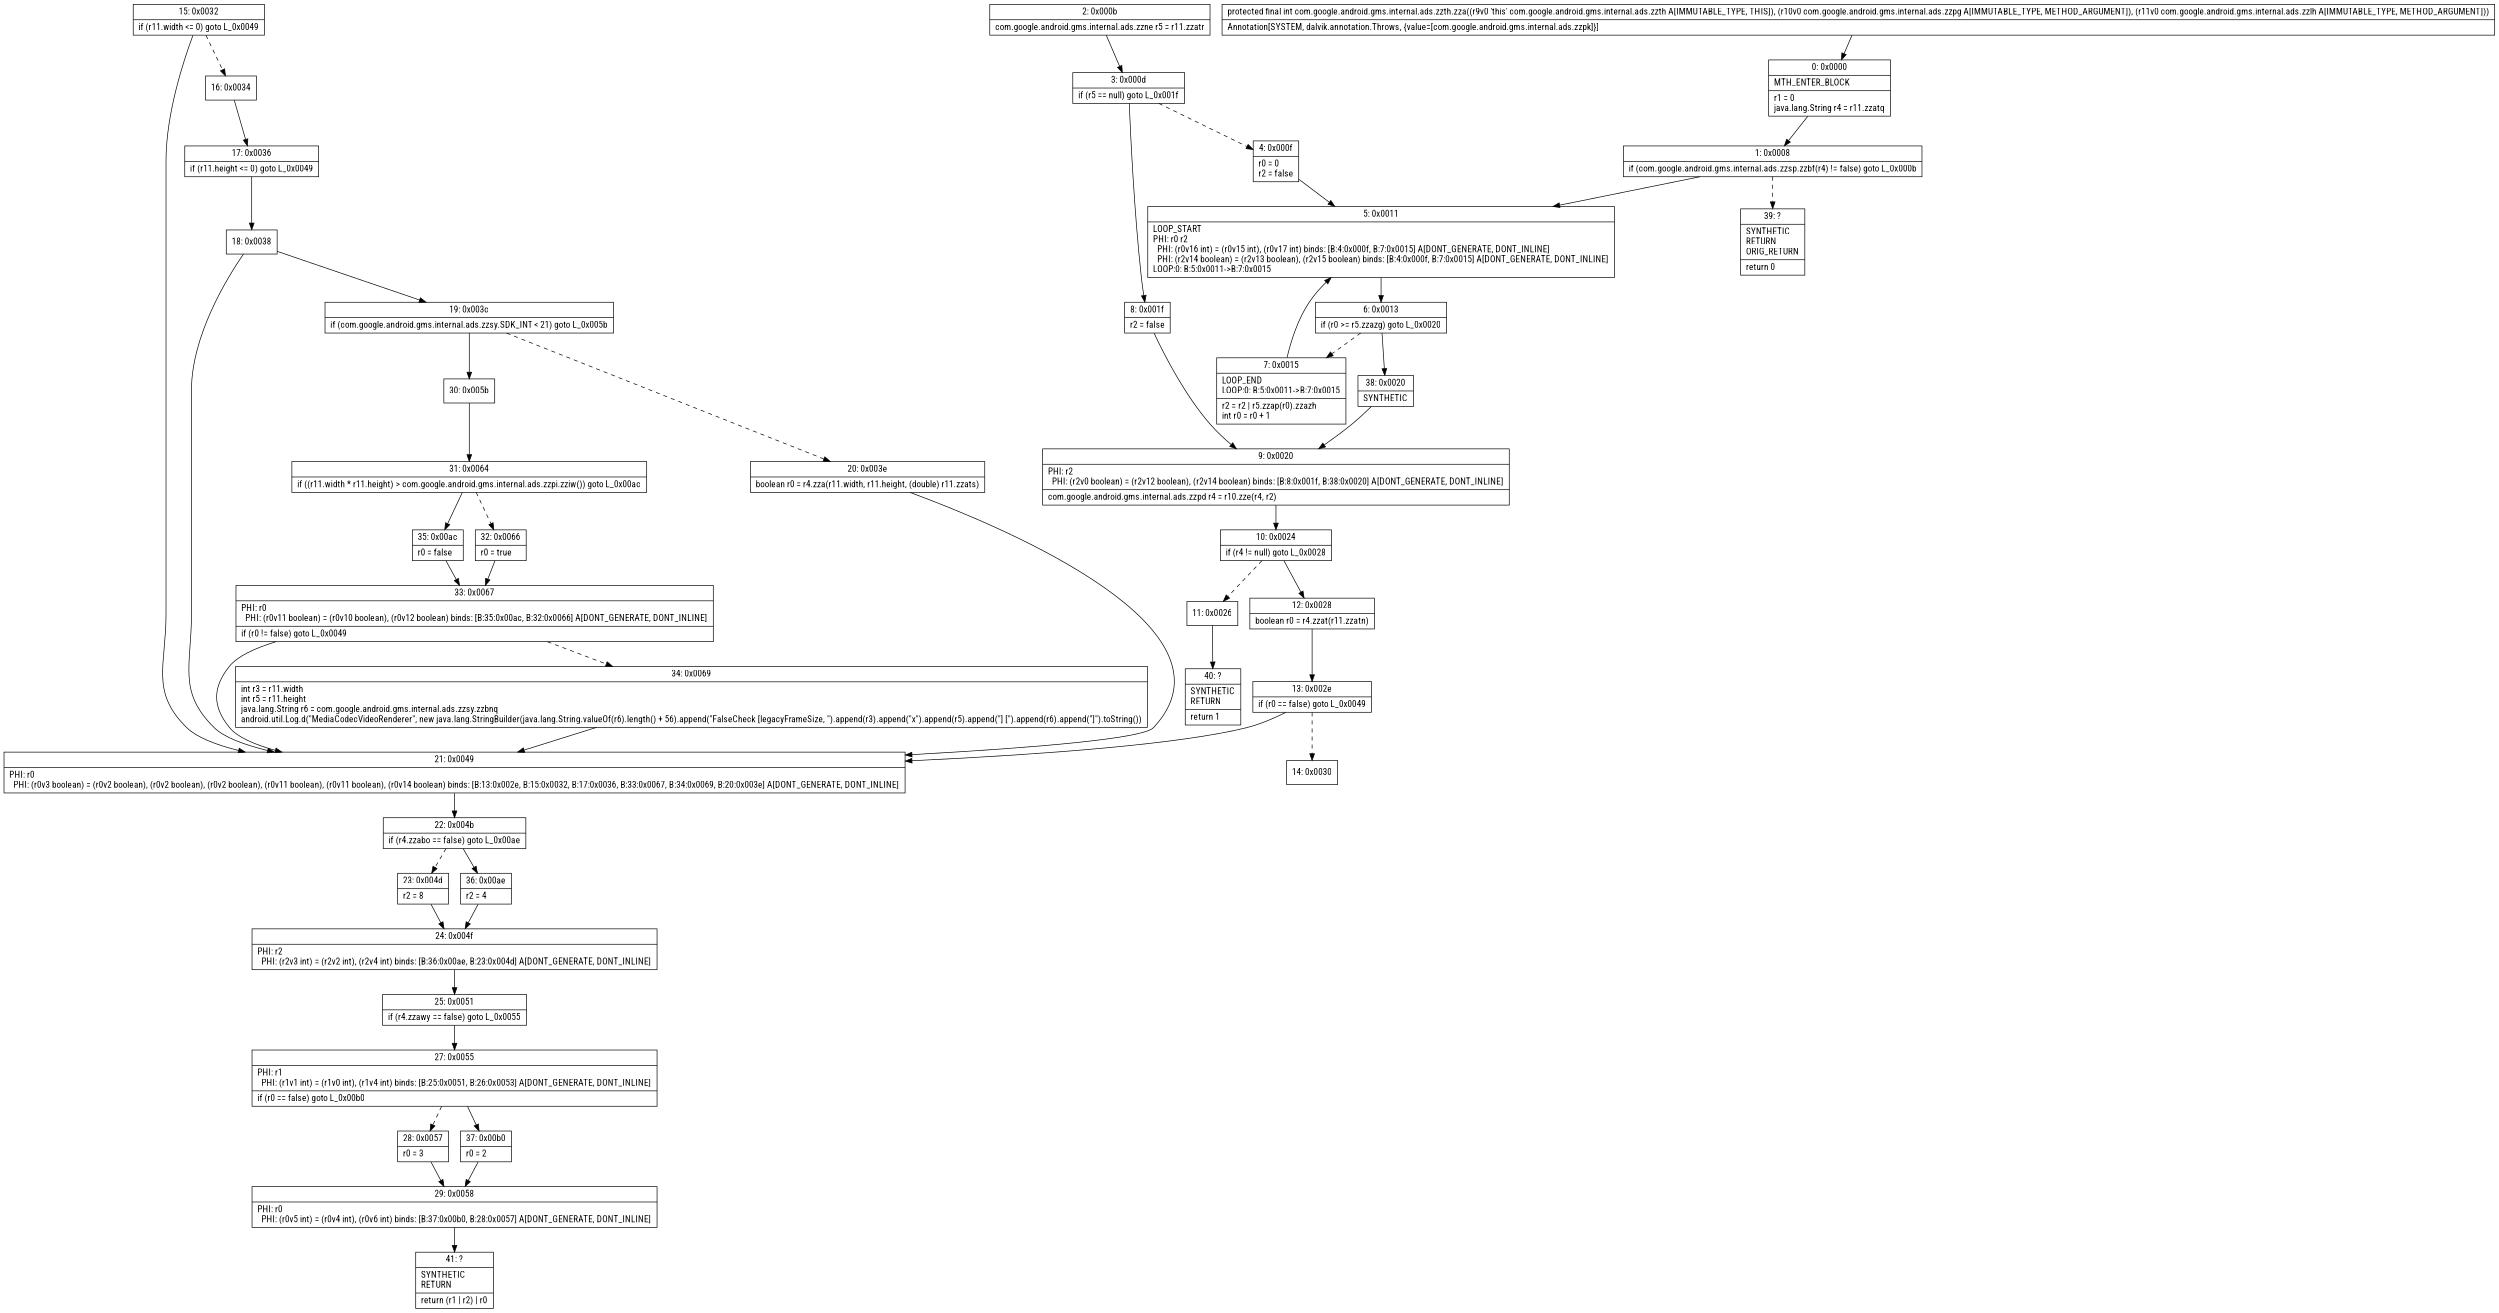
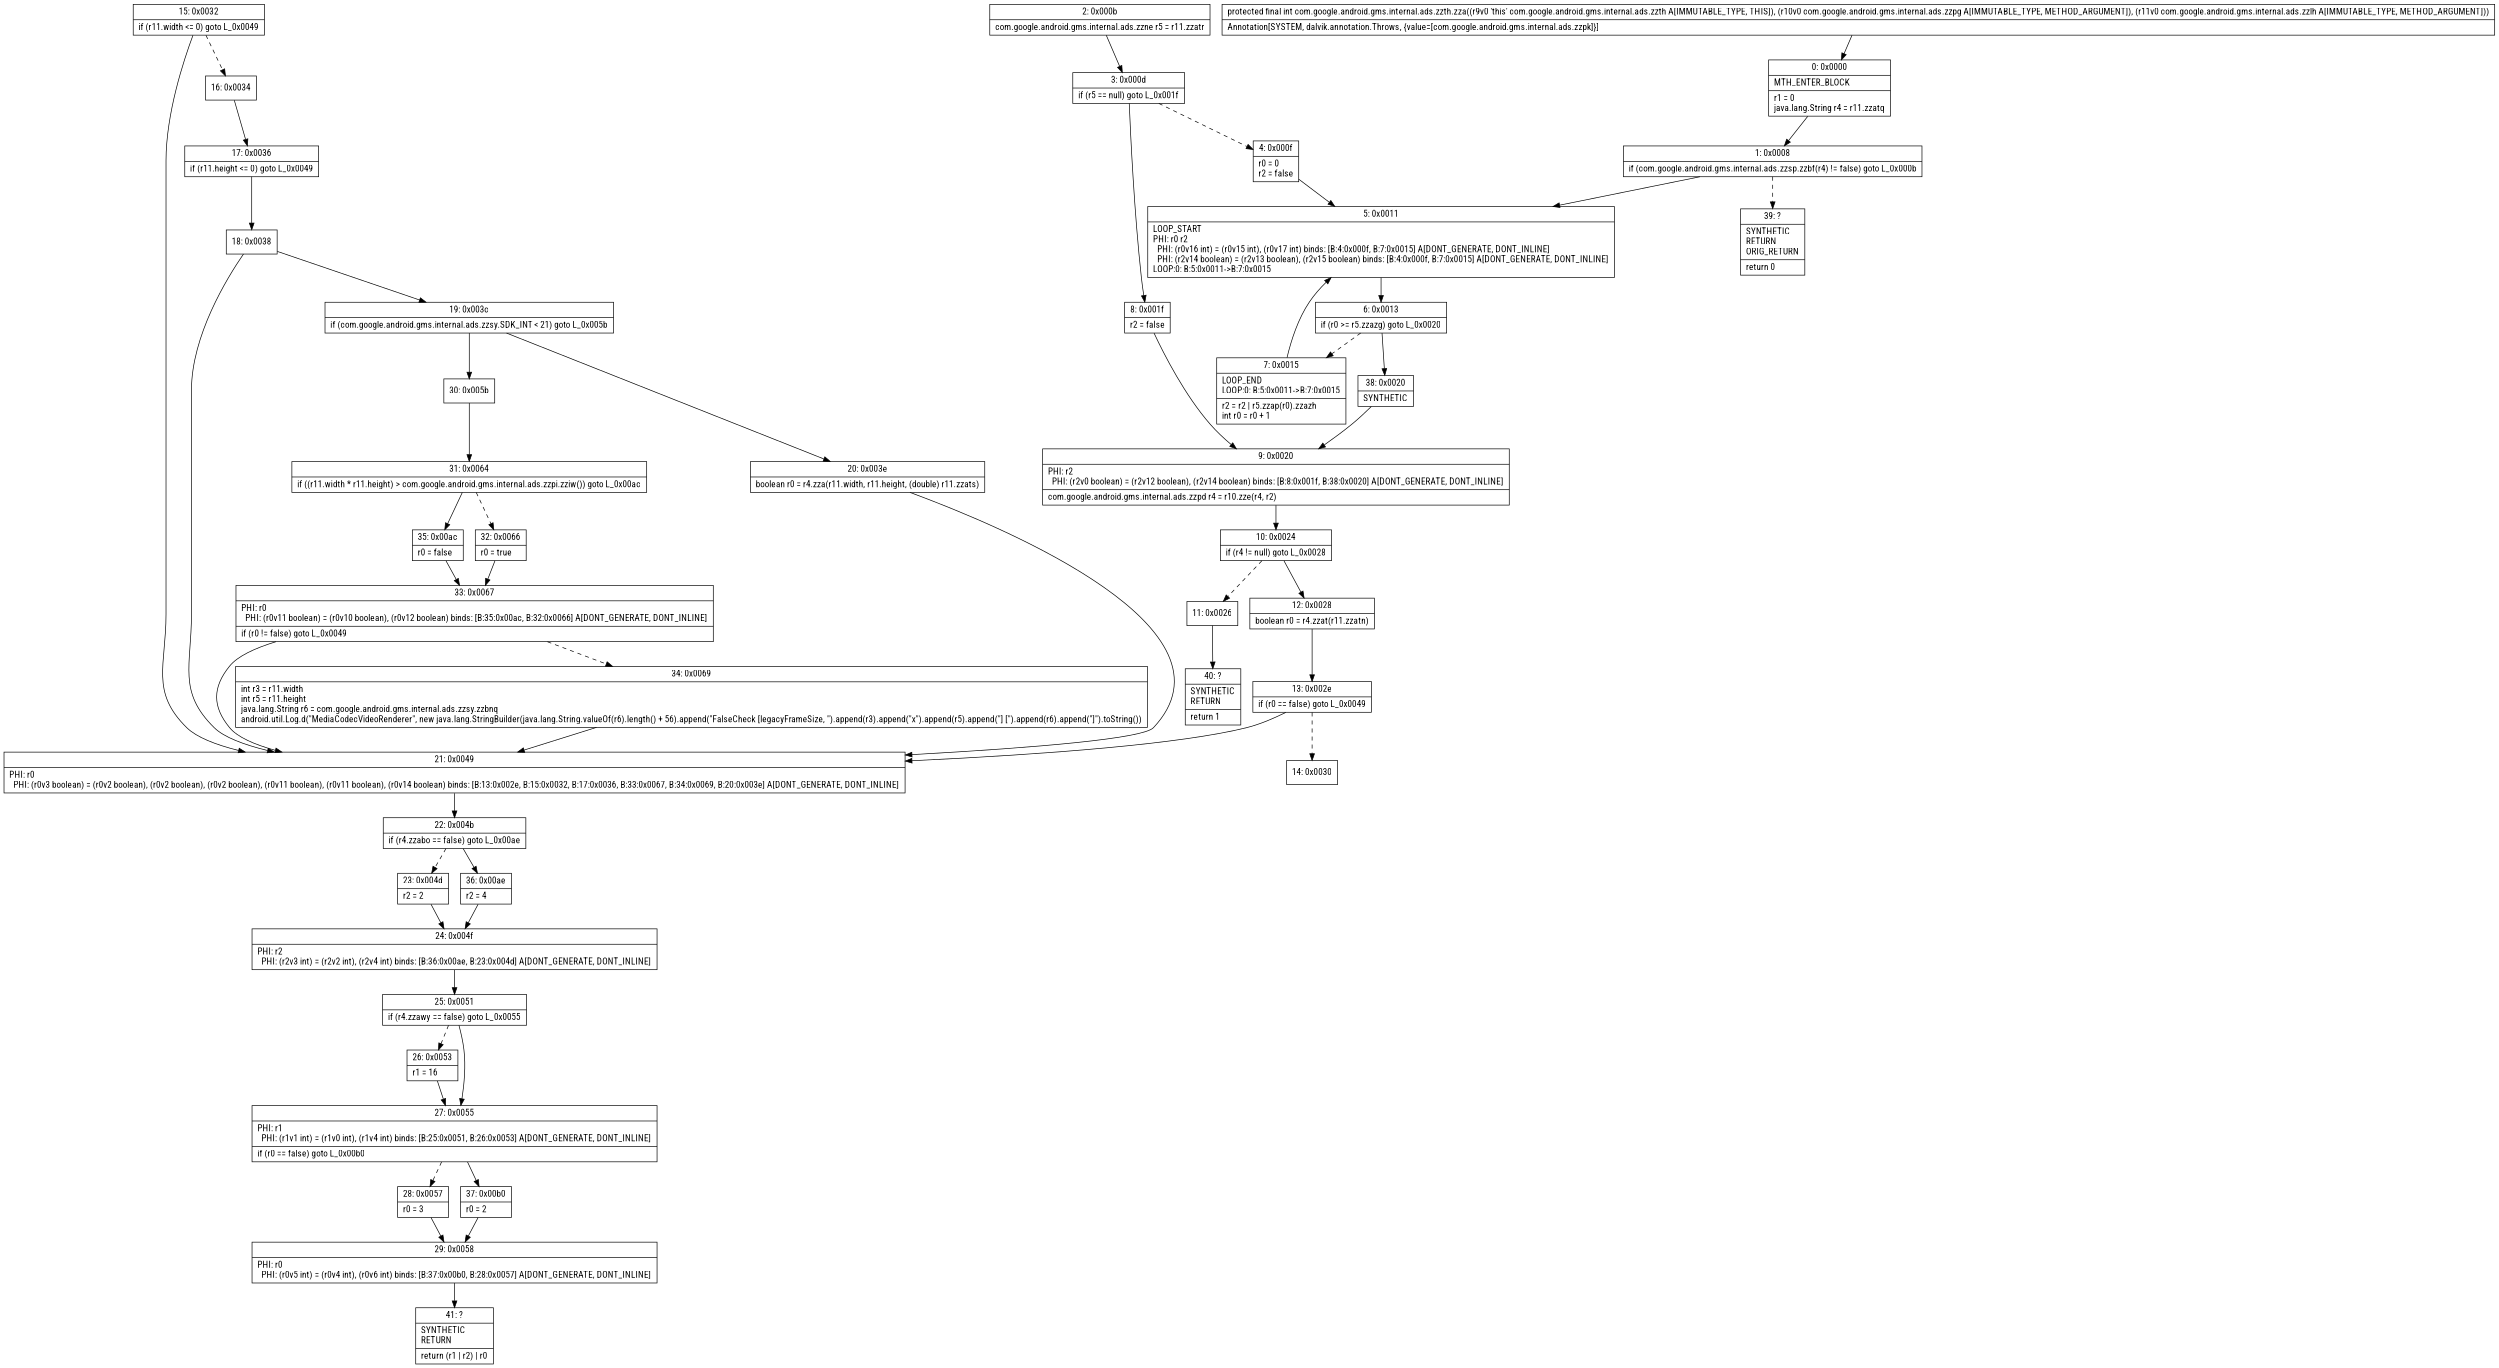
(665, 396) -> (665, 396)
(413, 896) -> (413, 896)
none -> (432, 1065)
